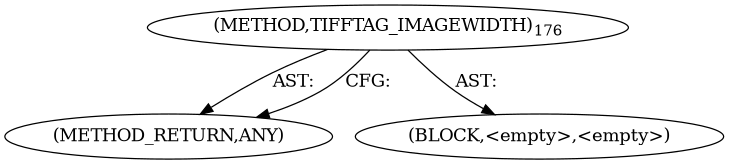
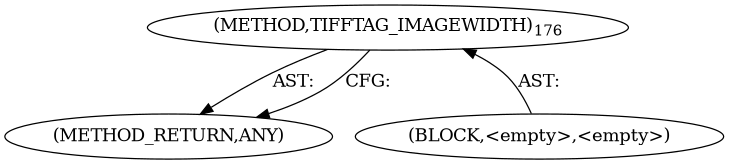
(443, 82) -> (509, 78)
